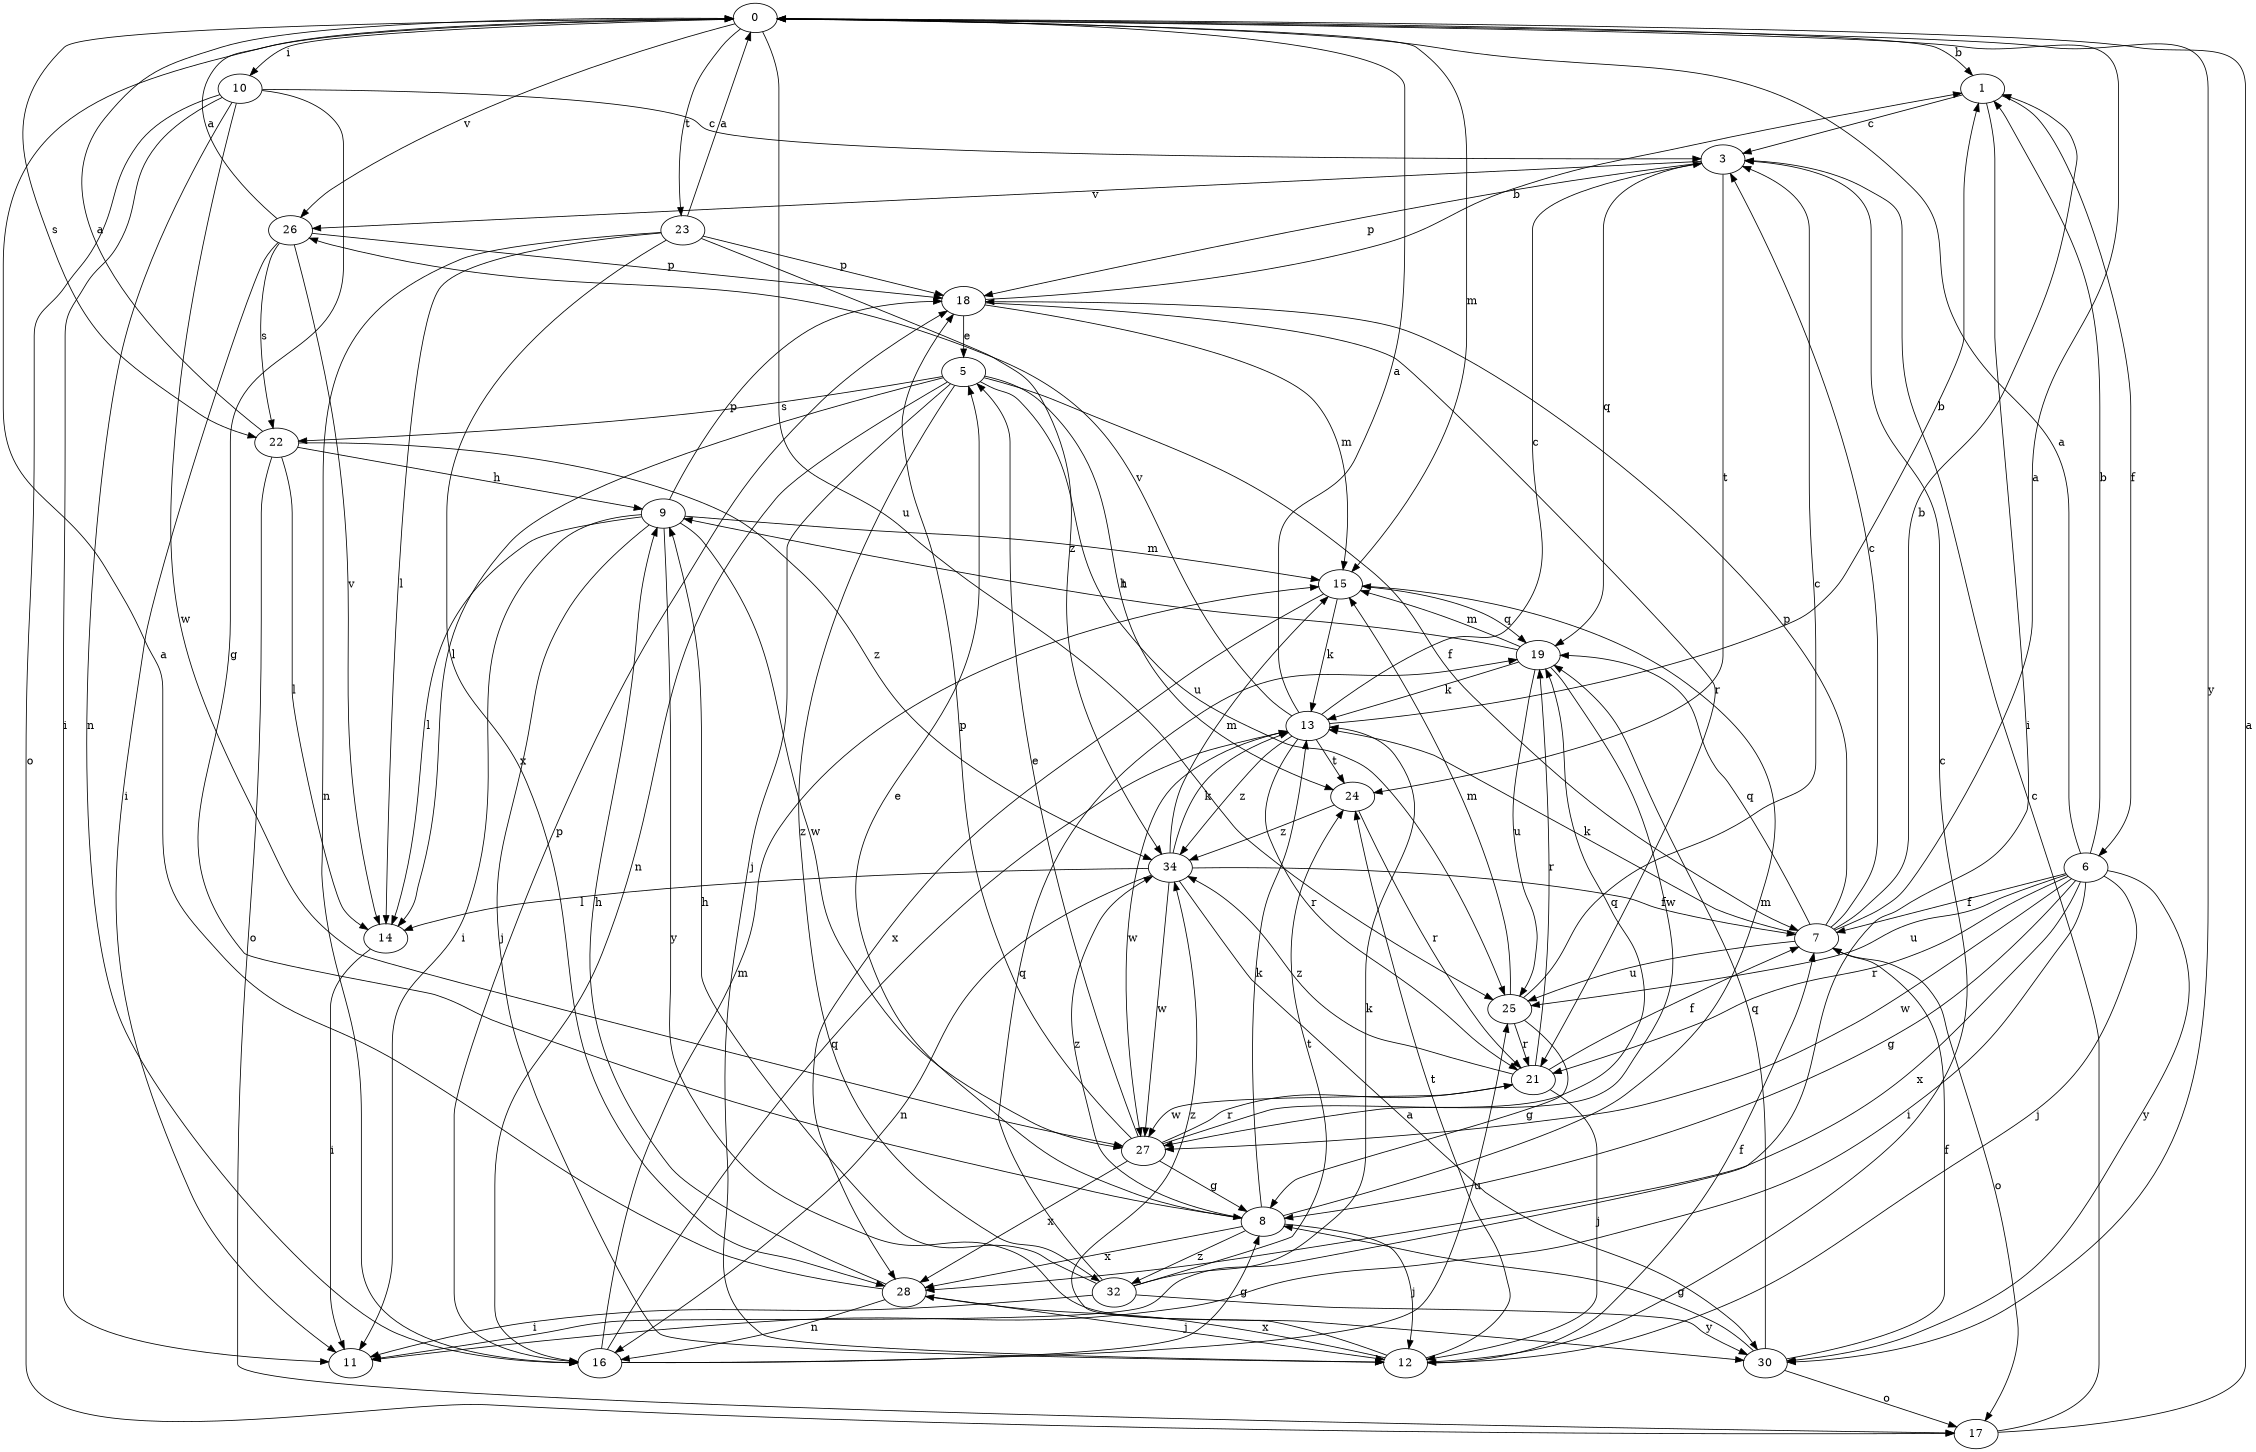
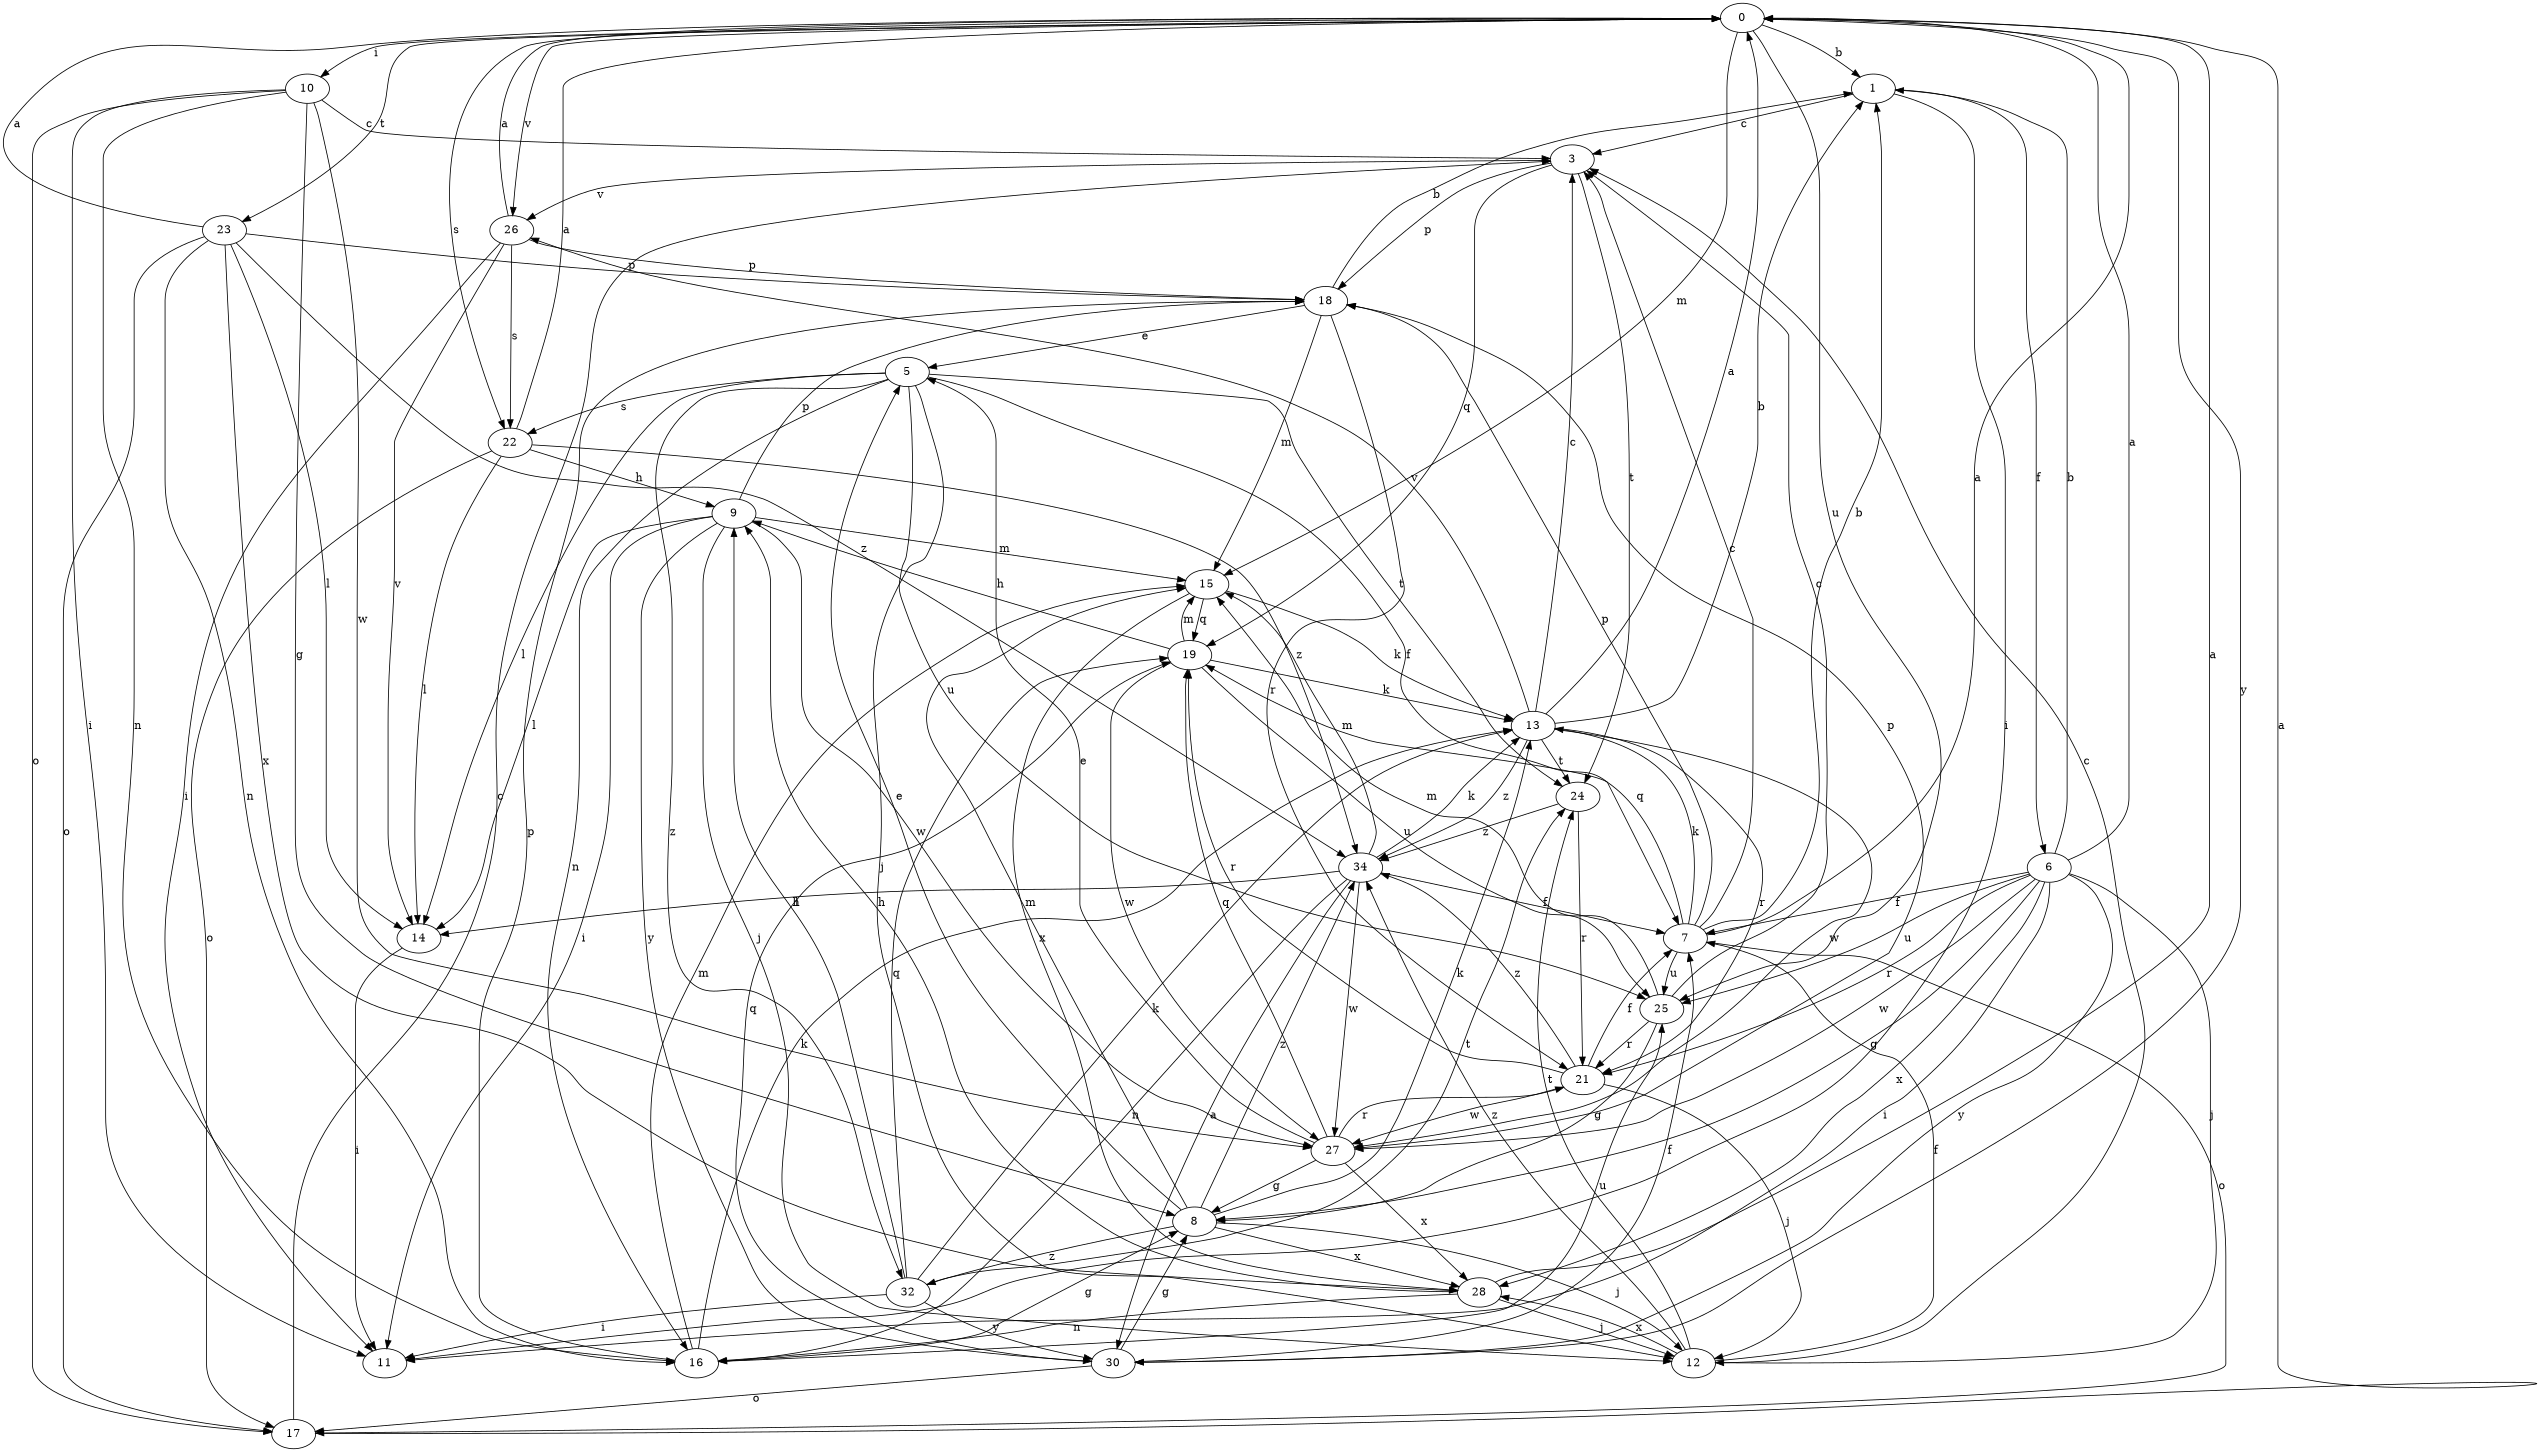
none -> (63, 884)
(835, 1045) -> (804, 1045)
